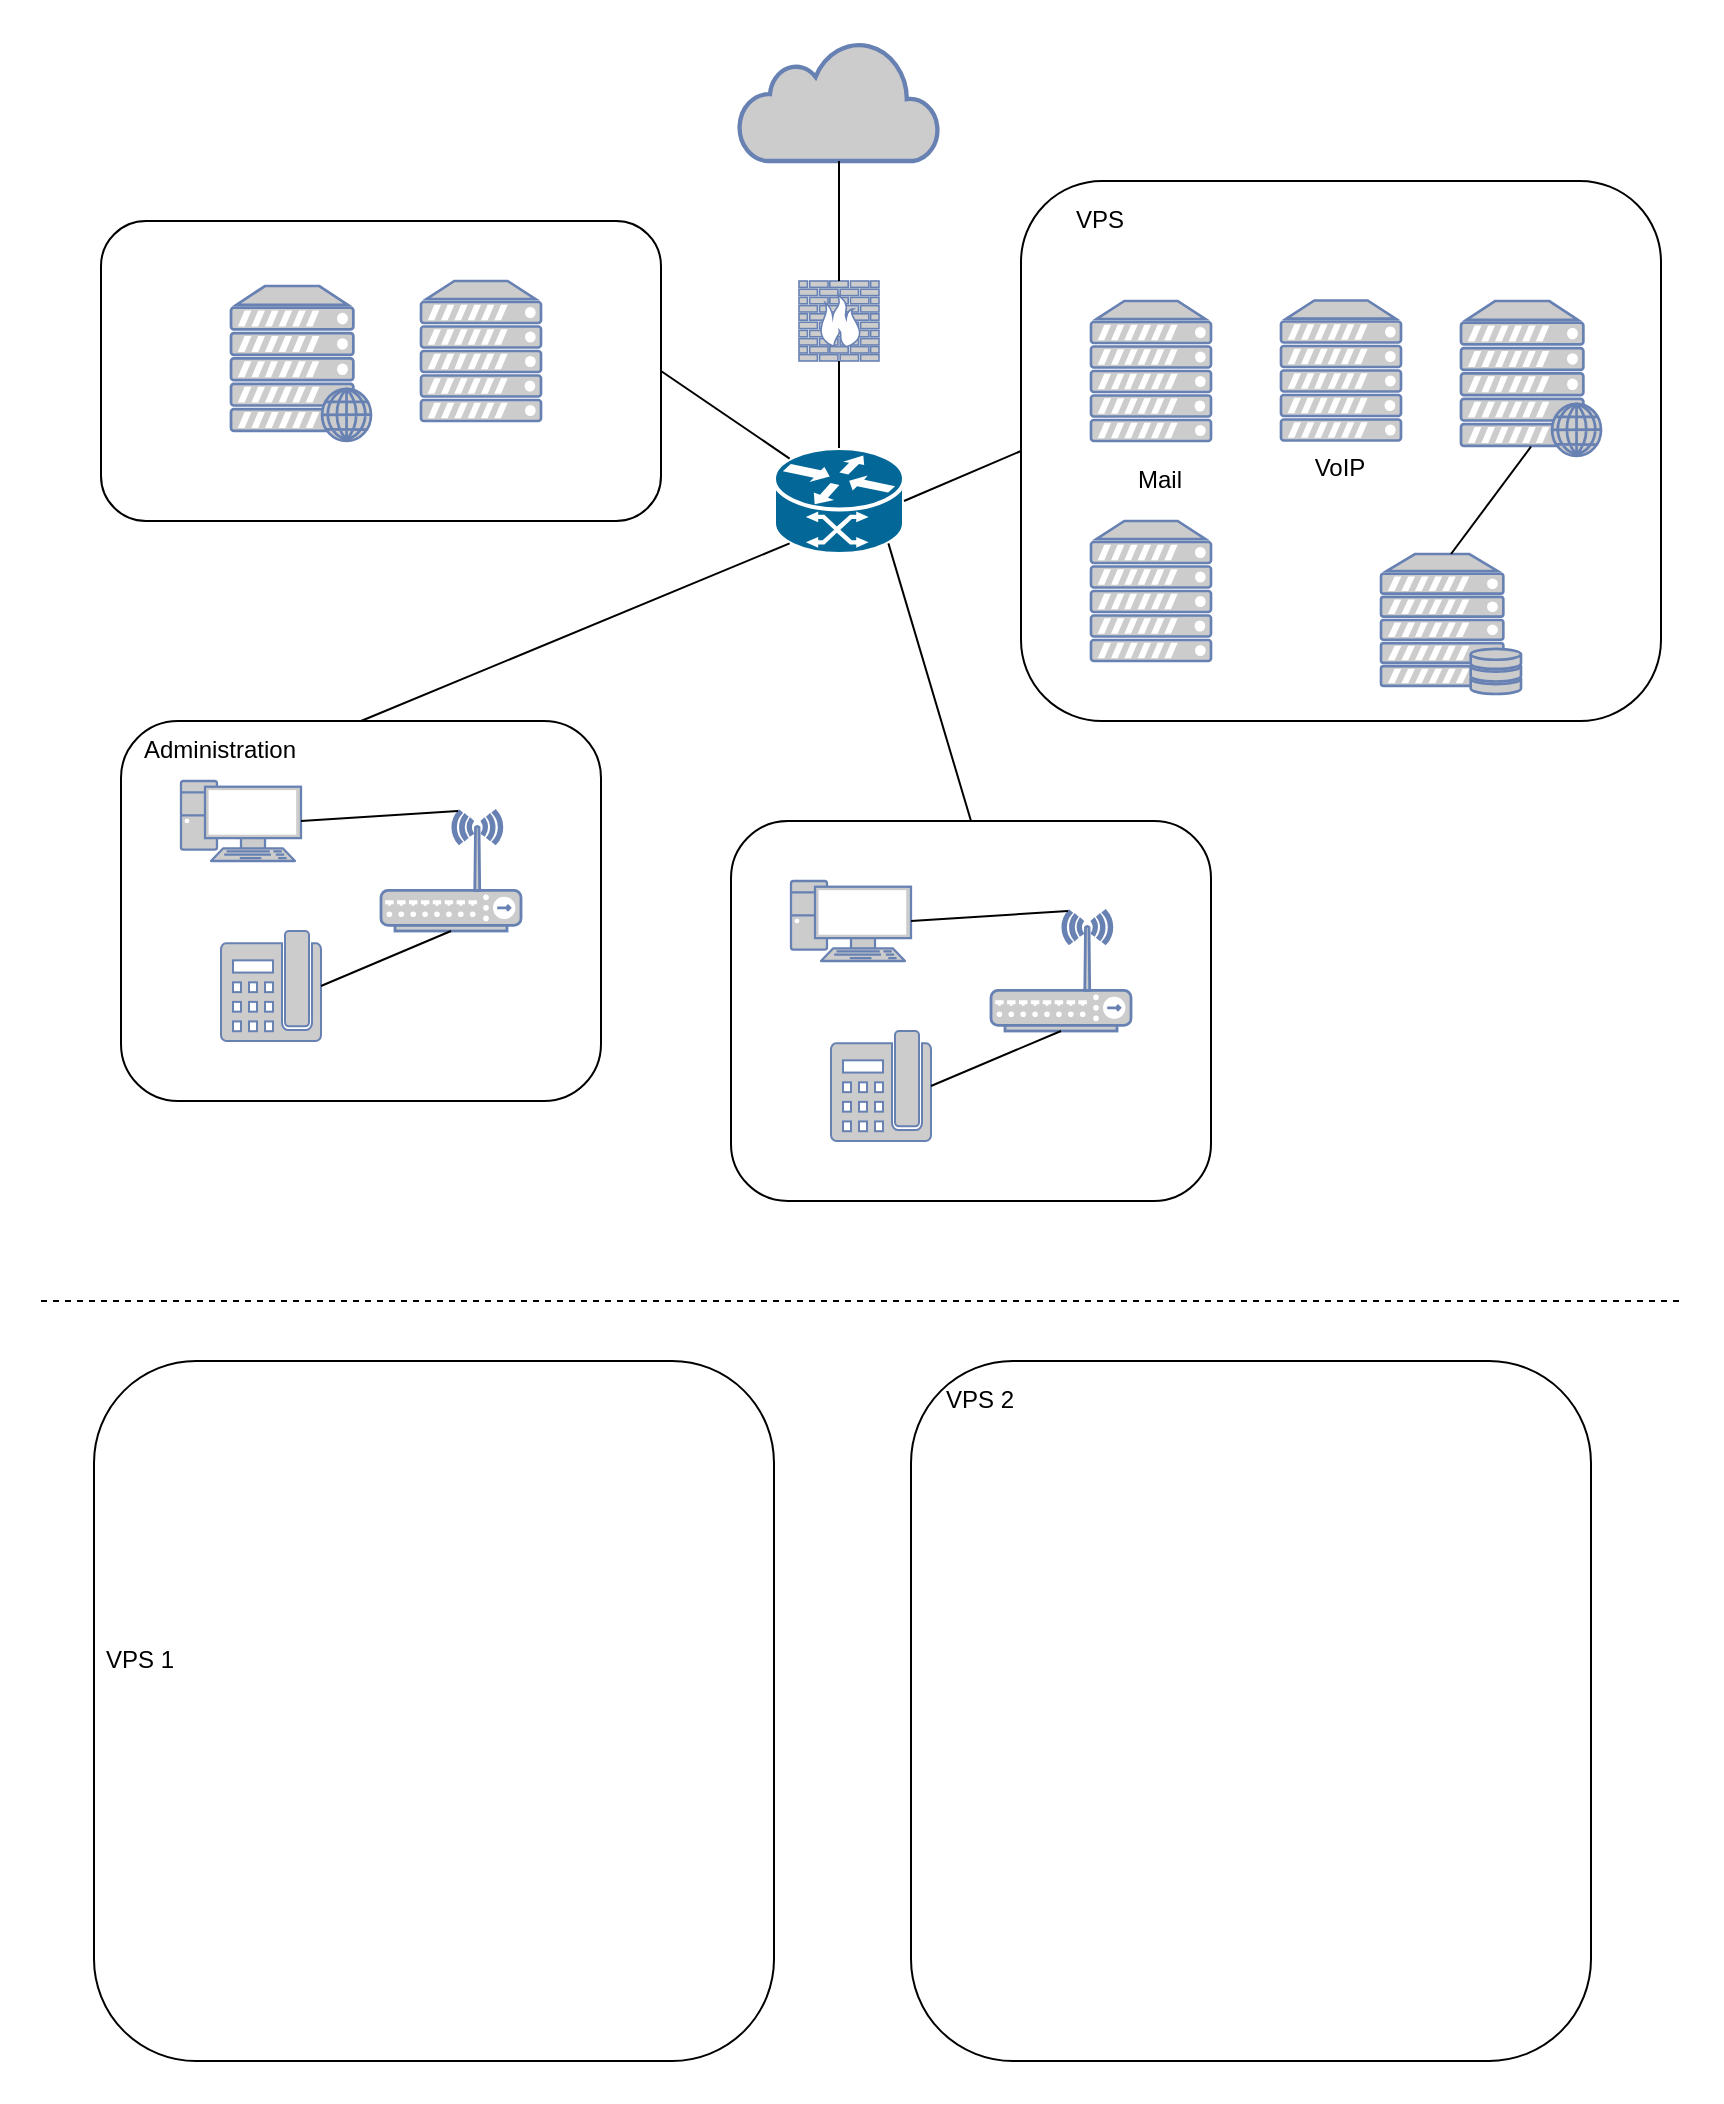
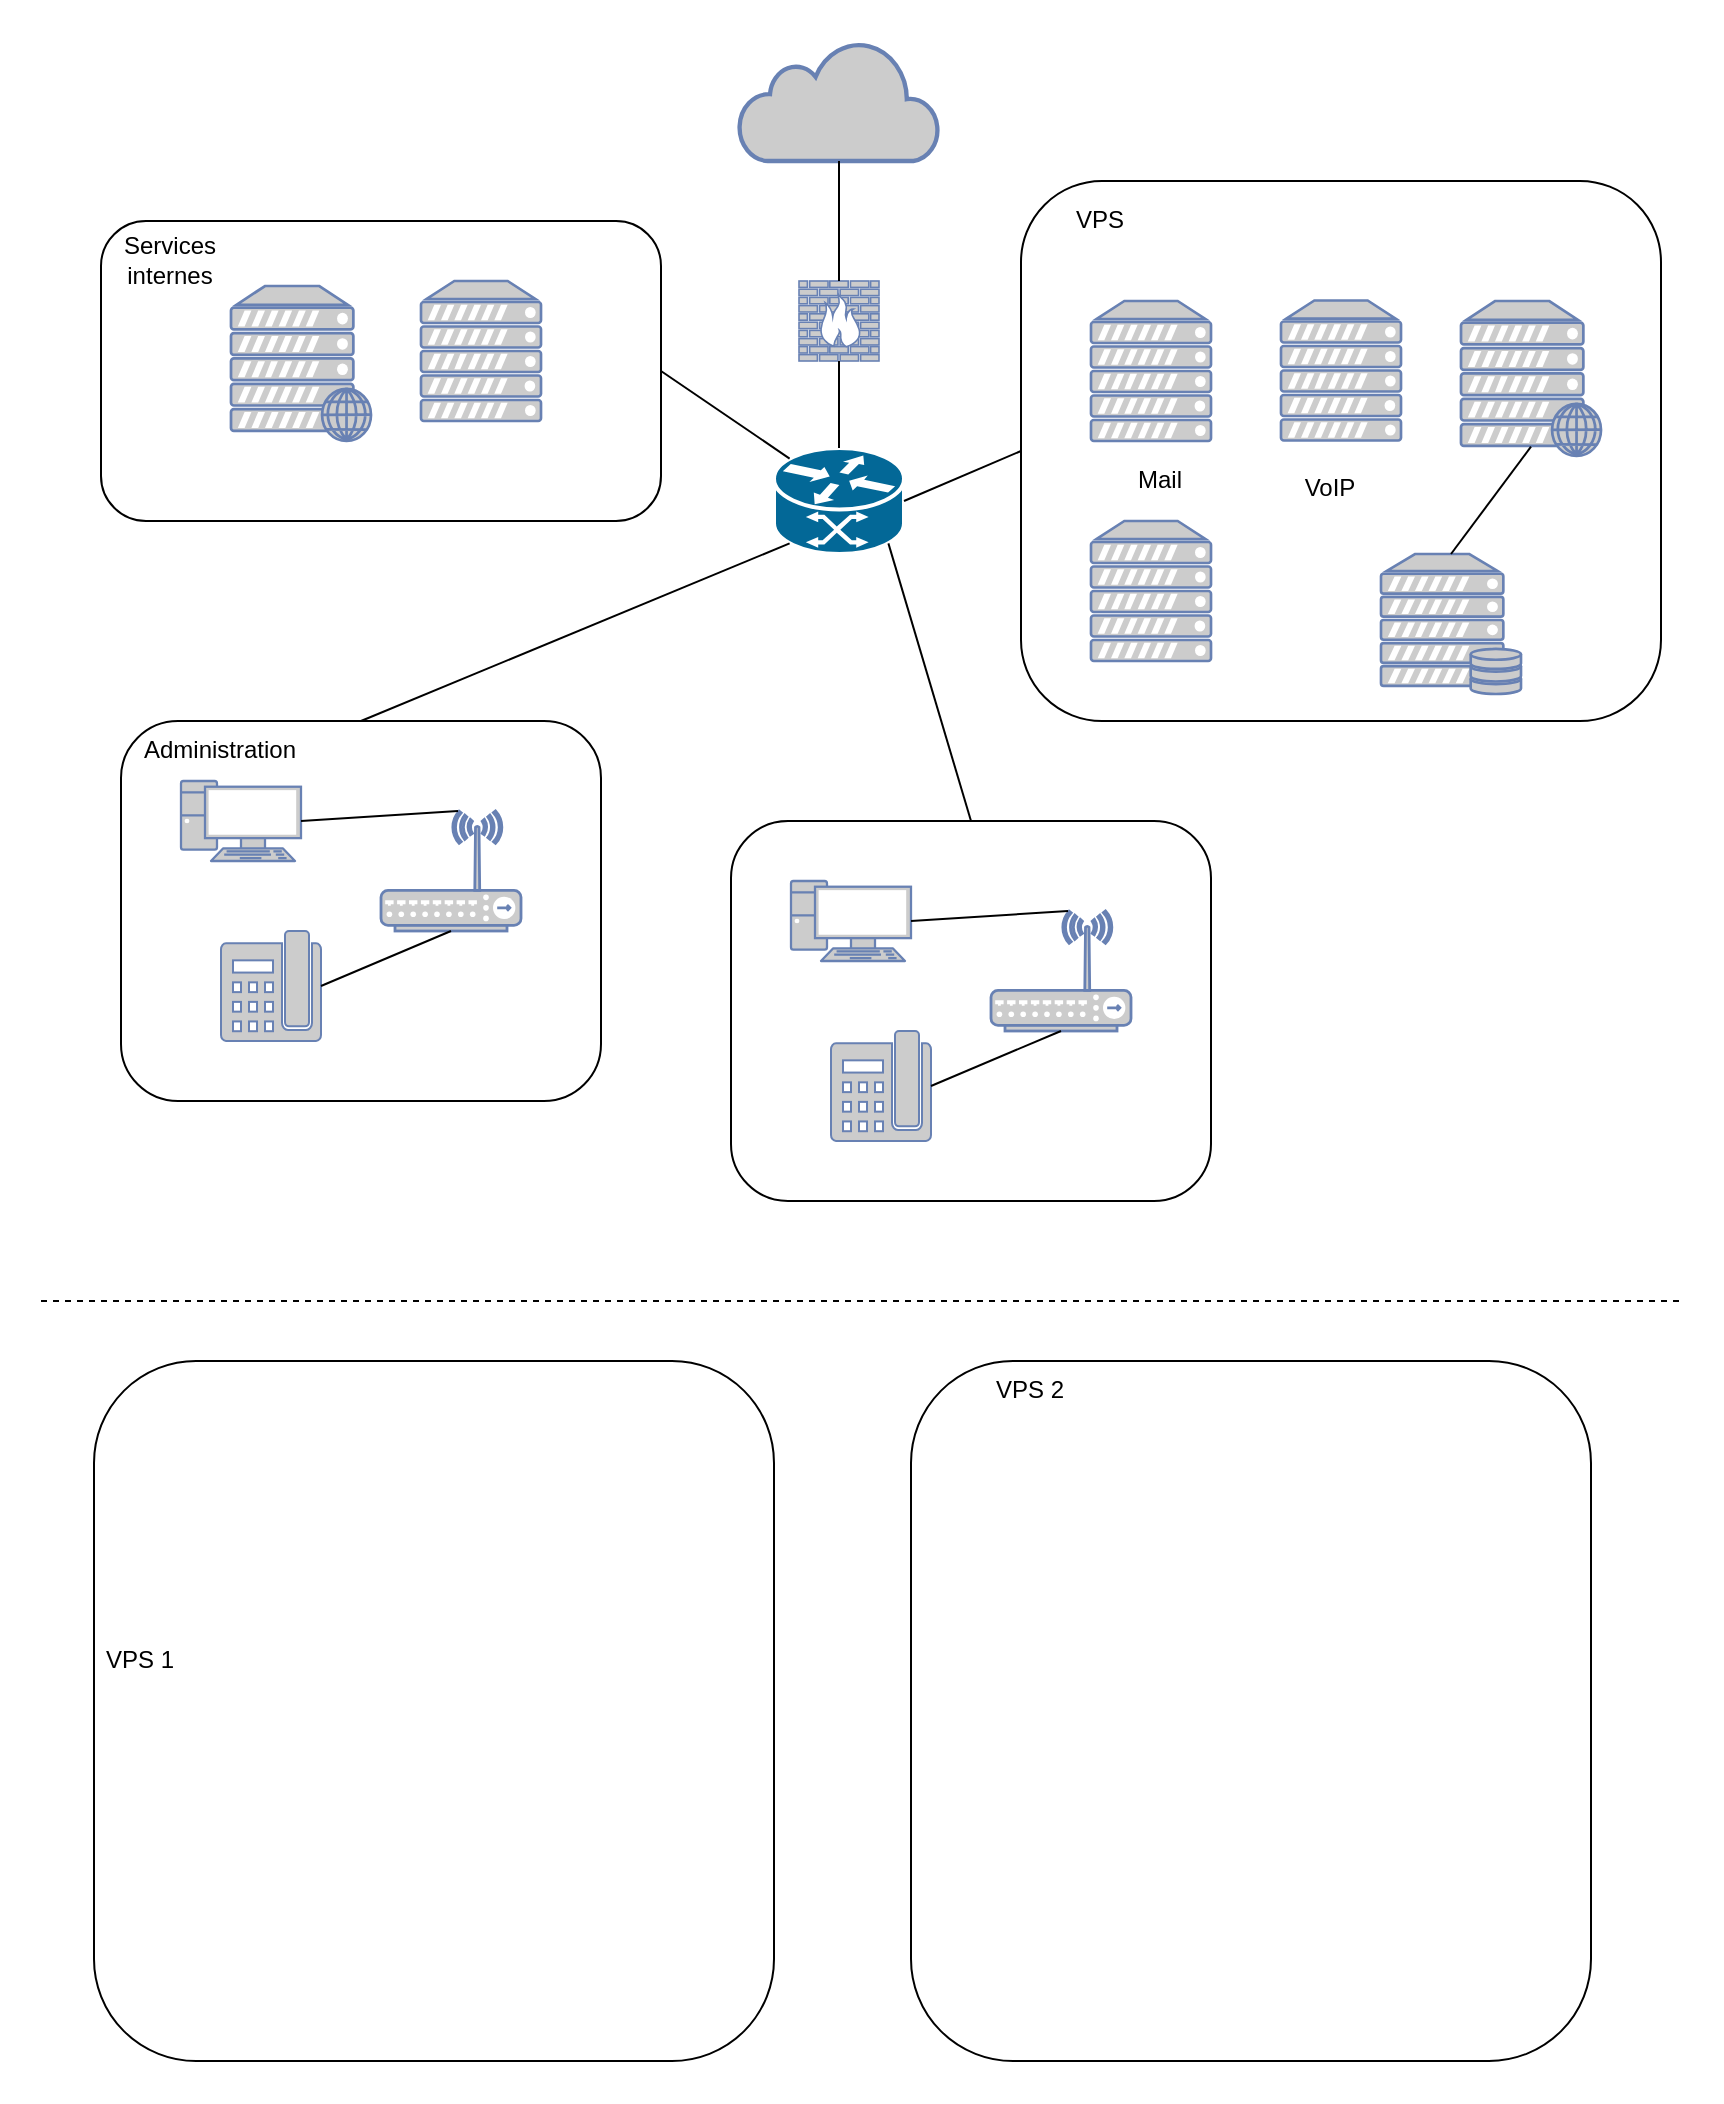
none -> (171, 261)
(1341, 469) -> (1331, 489)
(981, 1401) -> (1031, 1391)
